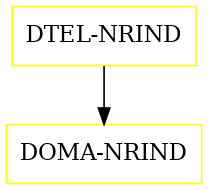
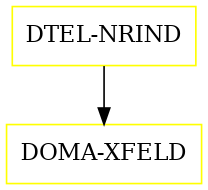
(104, 154) -> (104, 154)
